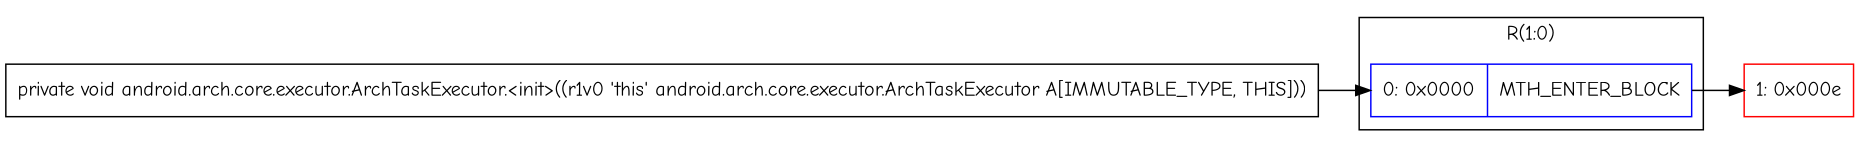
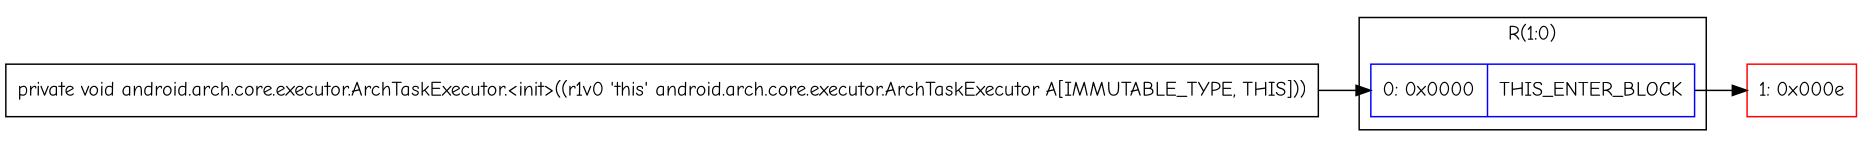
(1590, 90) -> (1591, 90)
